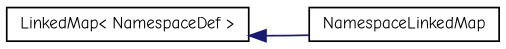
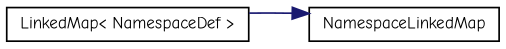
(288, 36) -> (271, 13)
